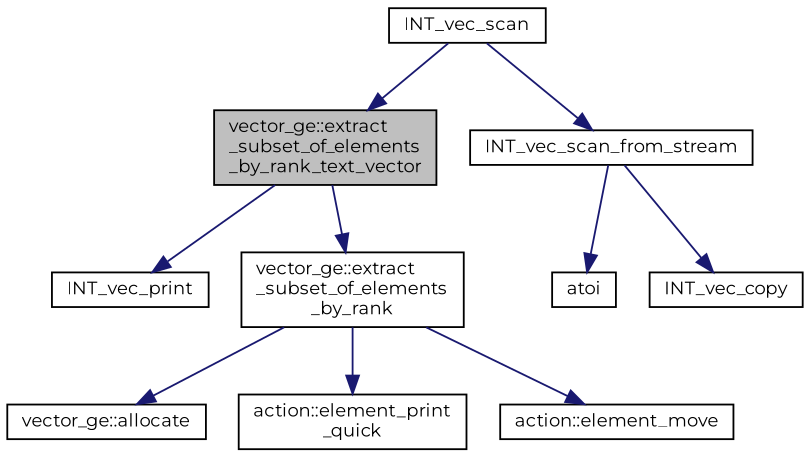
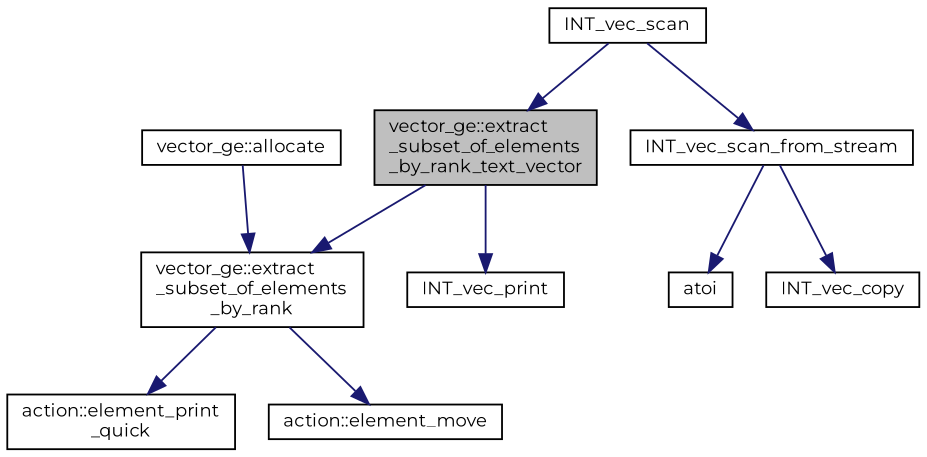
(219, 362) -> (245, 199)
